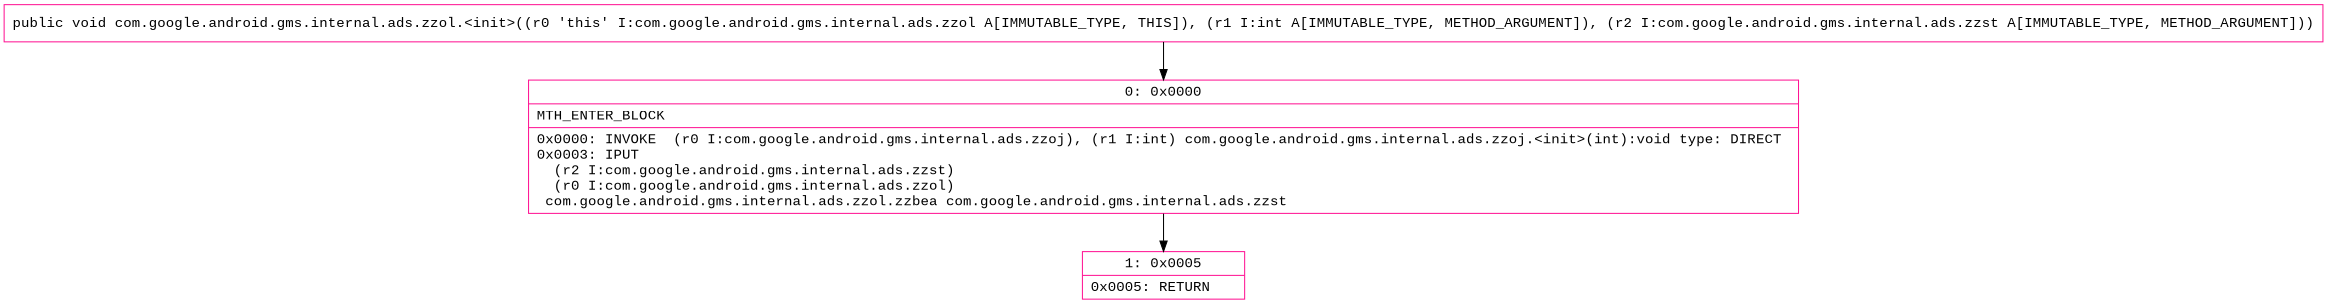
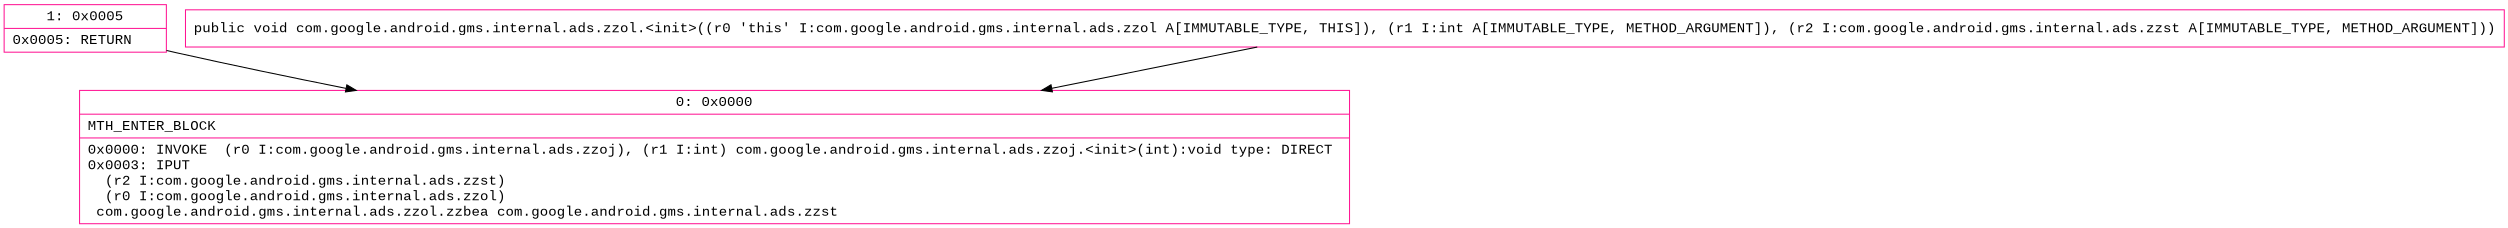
(1164, 227) -> (256, 70)
